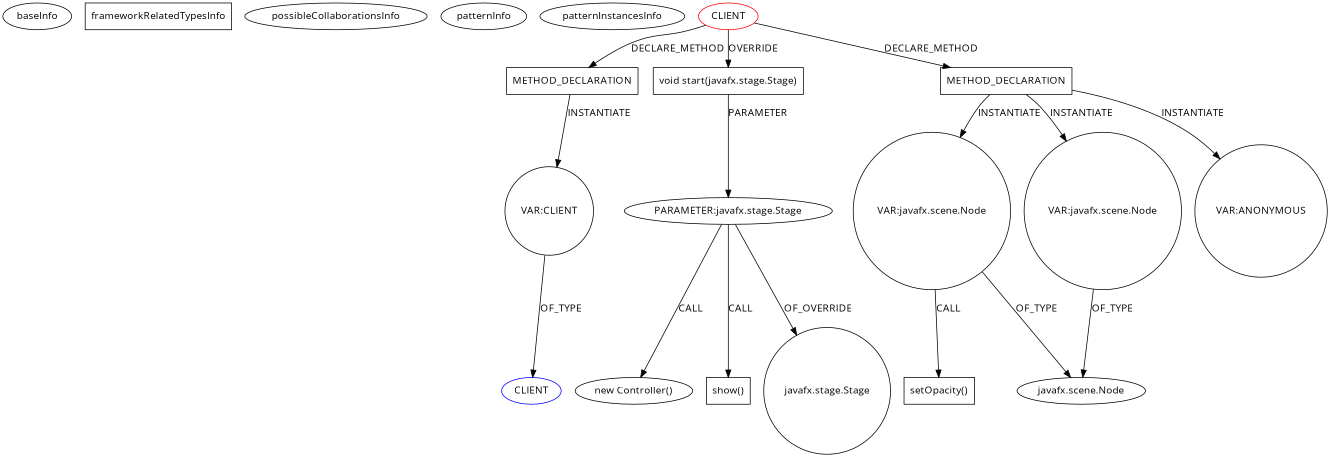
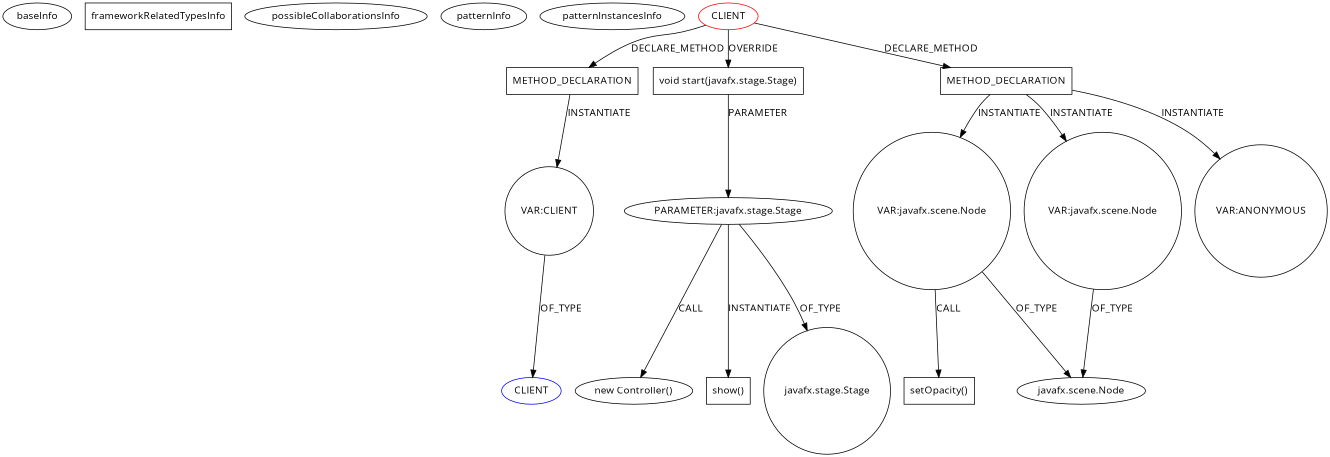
(741, 309) -> (760, 309)
(818, 309) -> (820, 309)
